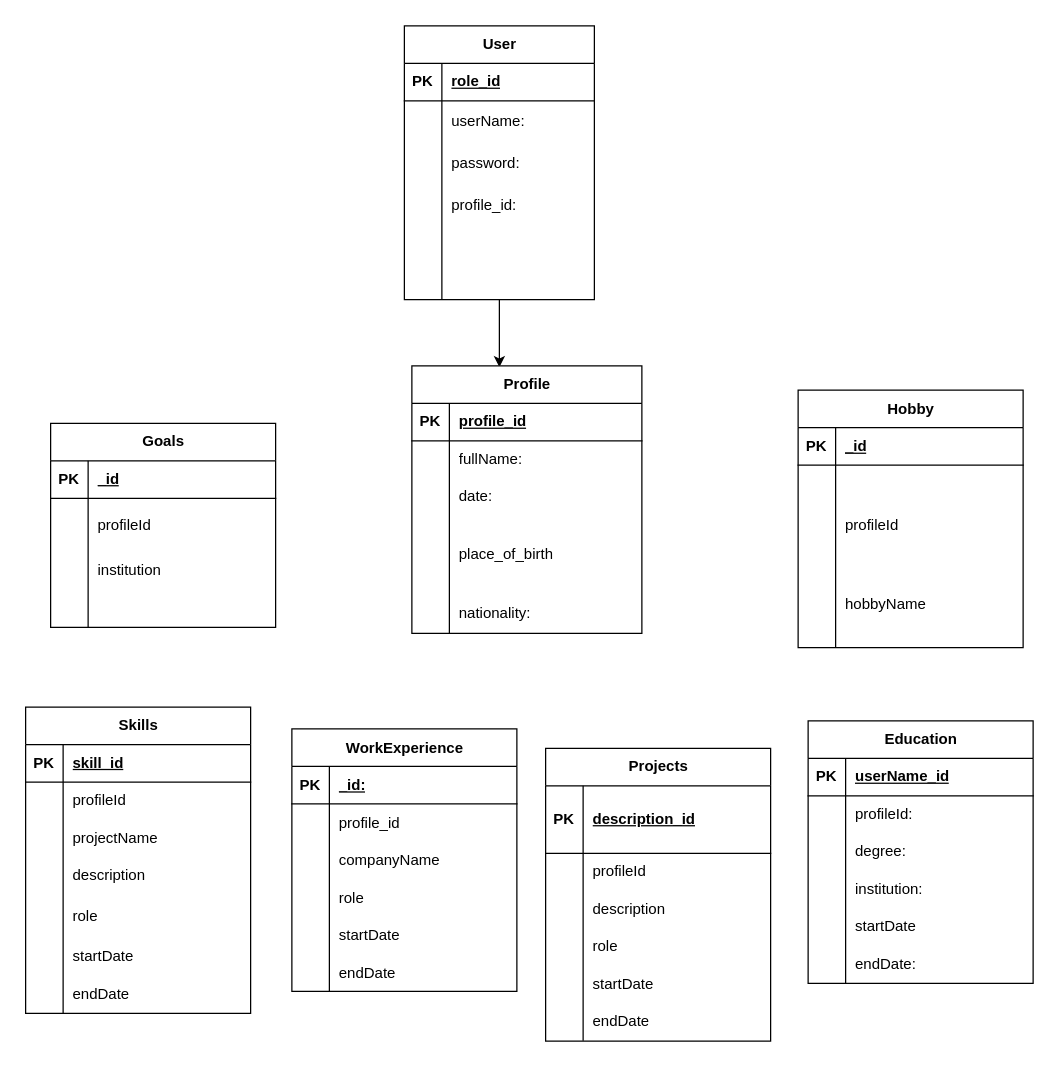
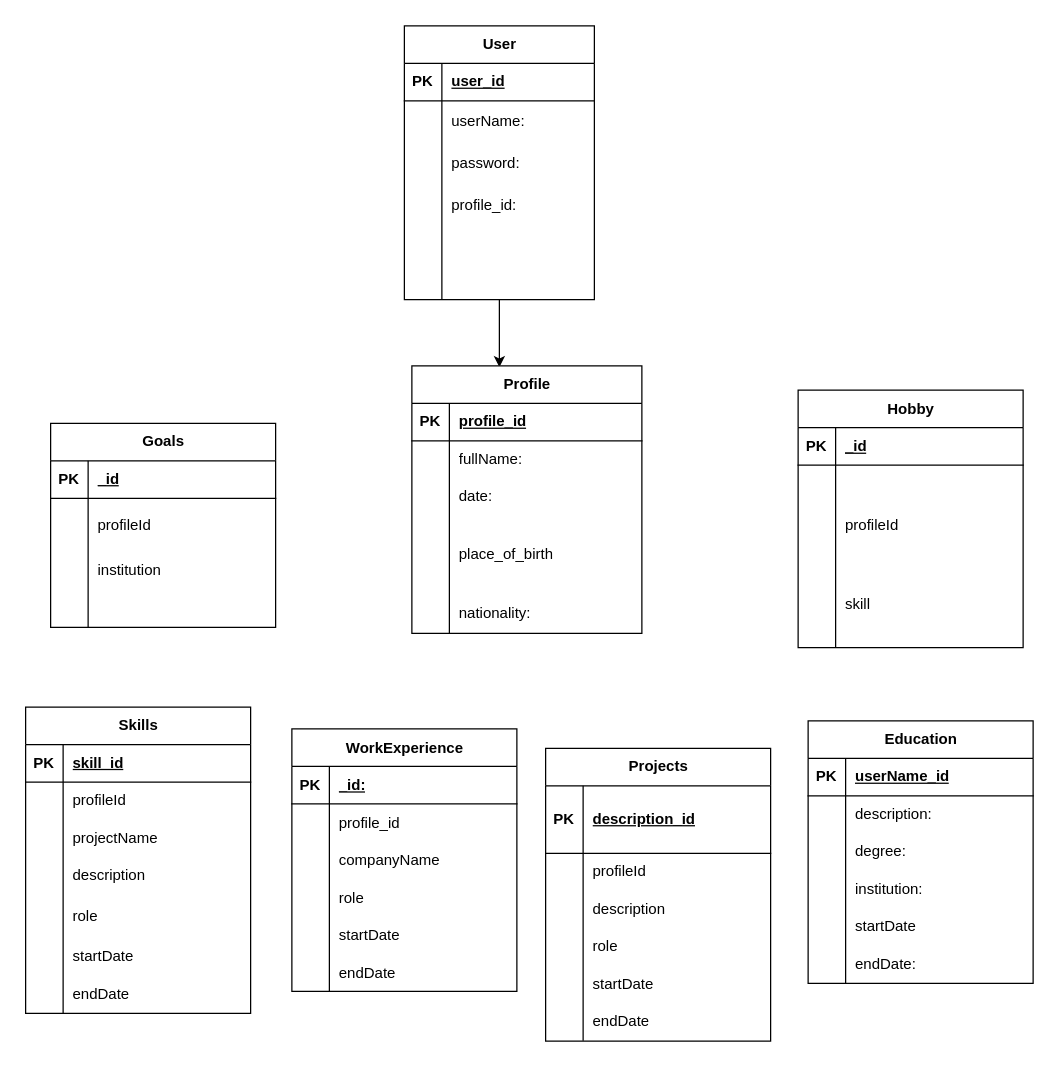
(477, 82) -> (479, 82)
(883, 604) -> (861, 604)
(892, 814) -> (900, 814)
